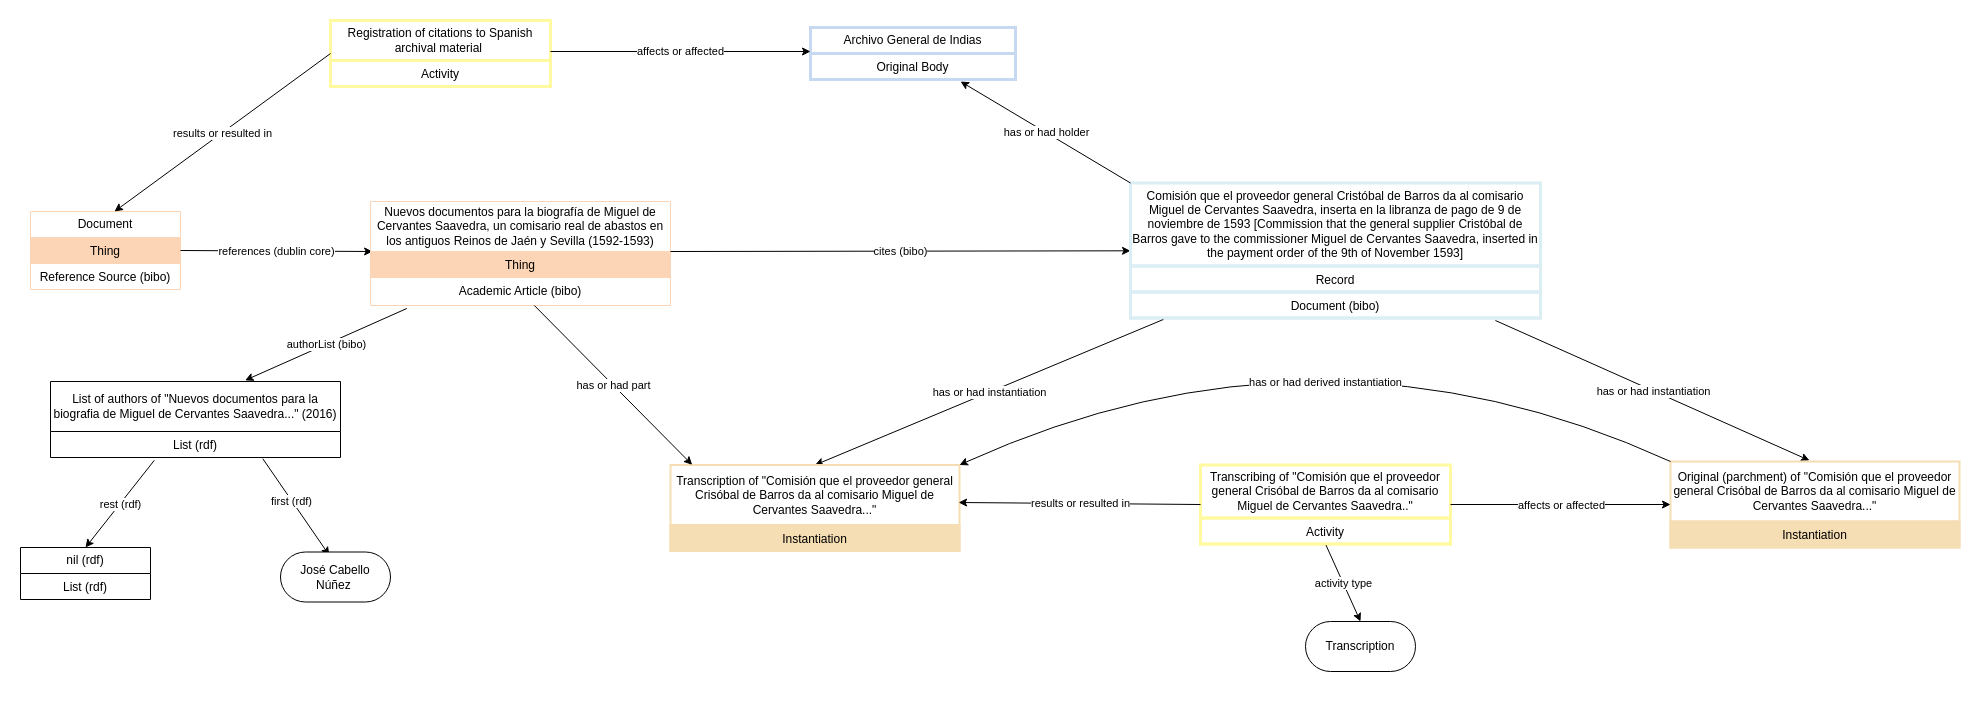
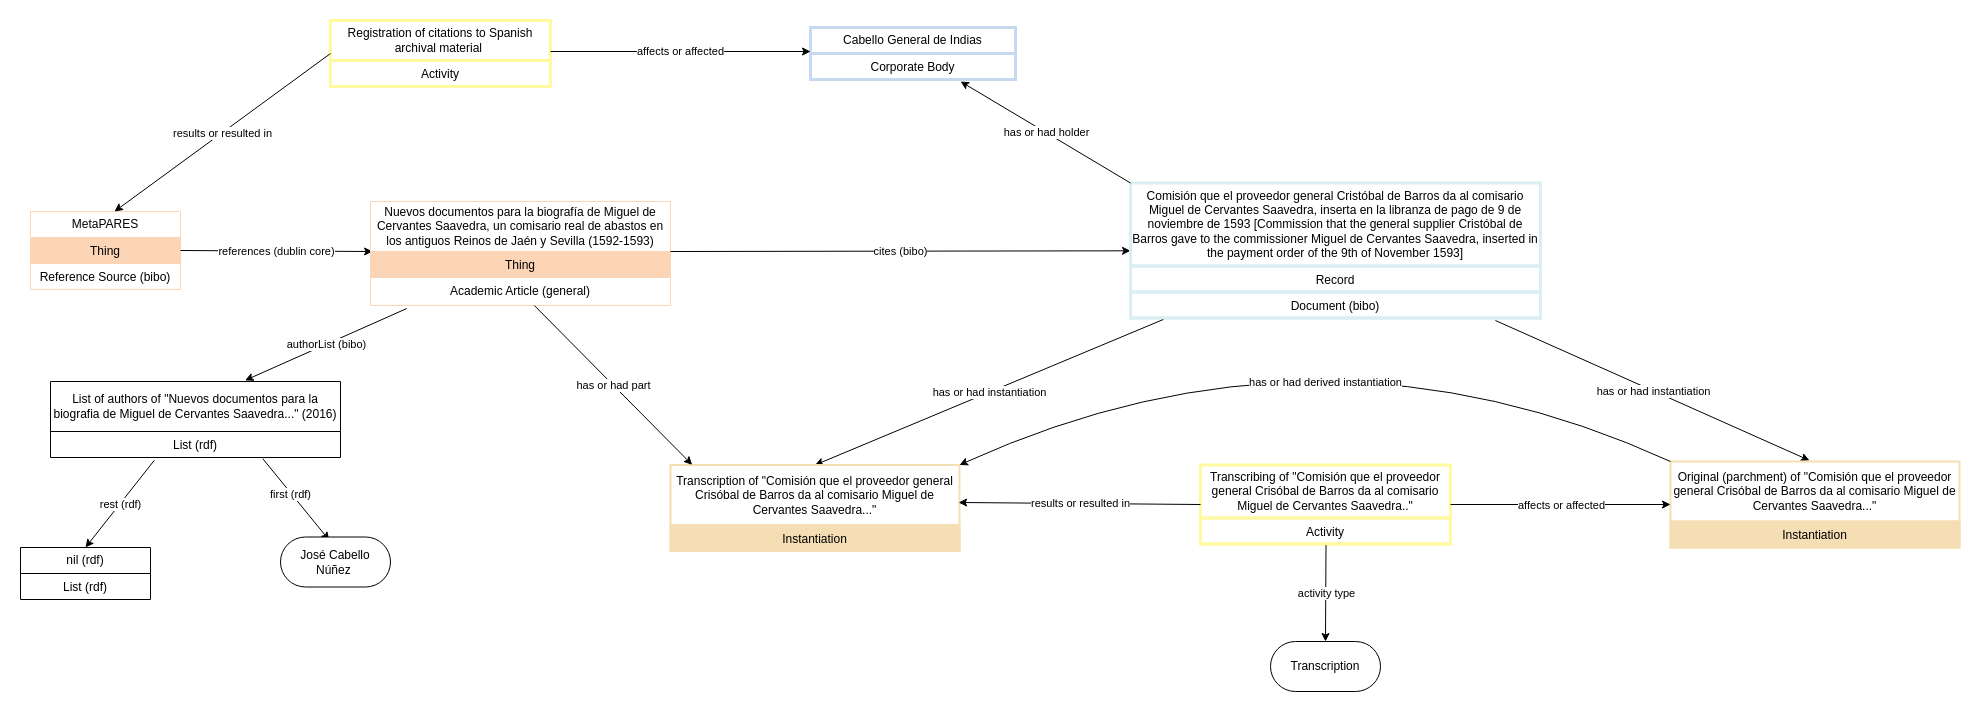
(913, 41) -> (913, 41)
(913, 68) -> (913, 68)
(106, 225) -> (106, 225)
(521, 292) -> (521, 292)
(336, 577) -> (336, 562)
(1361, 647) -> (1326, 667)
